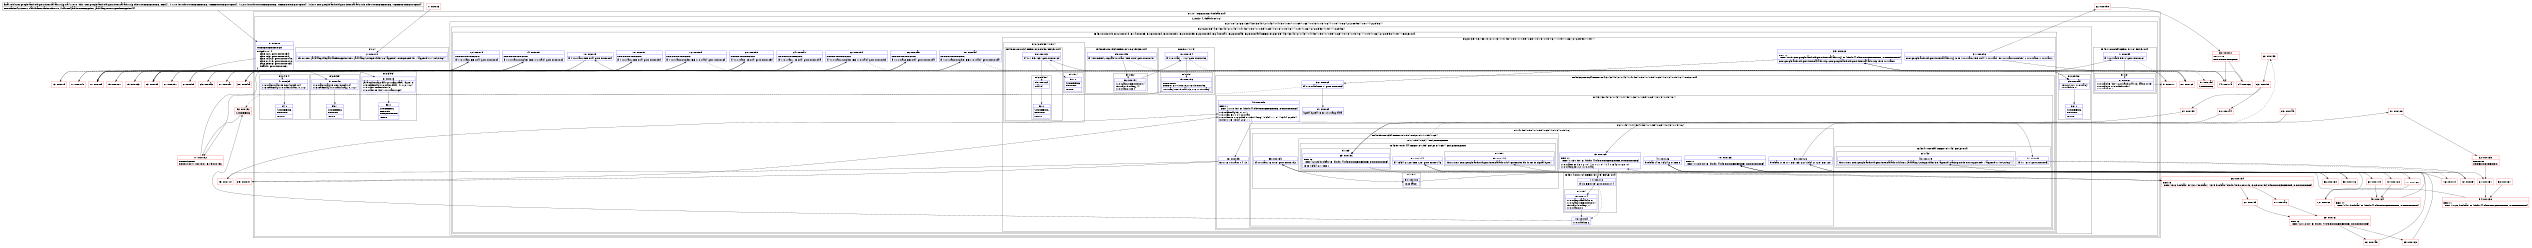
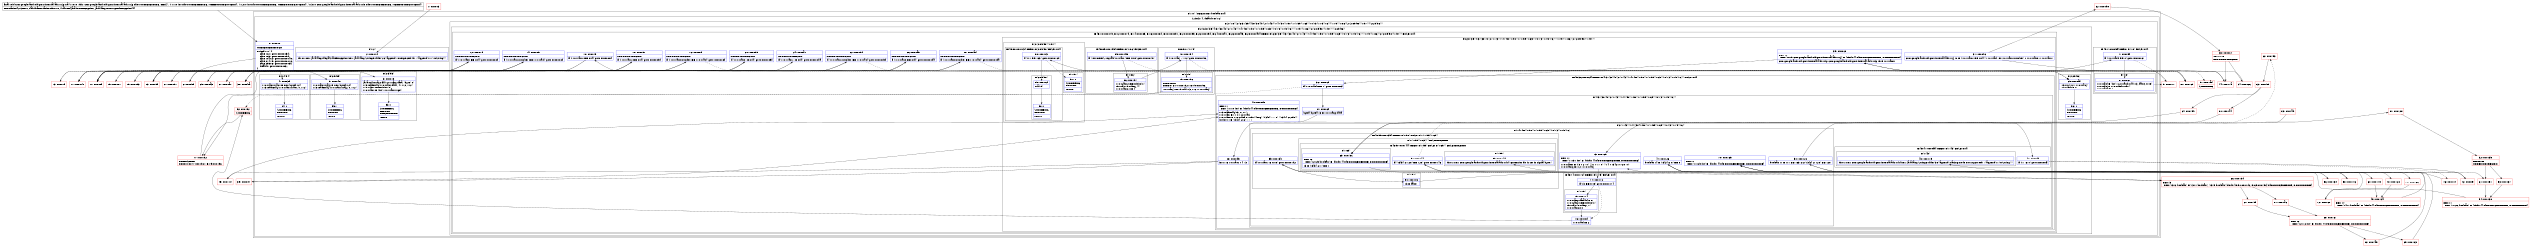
(392, 71) -> (355, 71)
(1244, 138) -> (1282, 122)
none -> (2495, 172)
